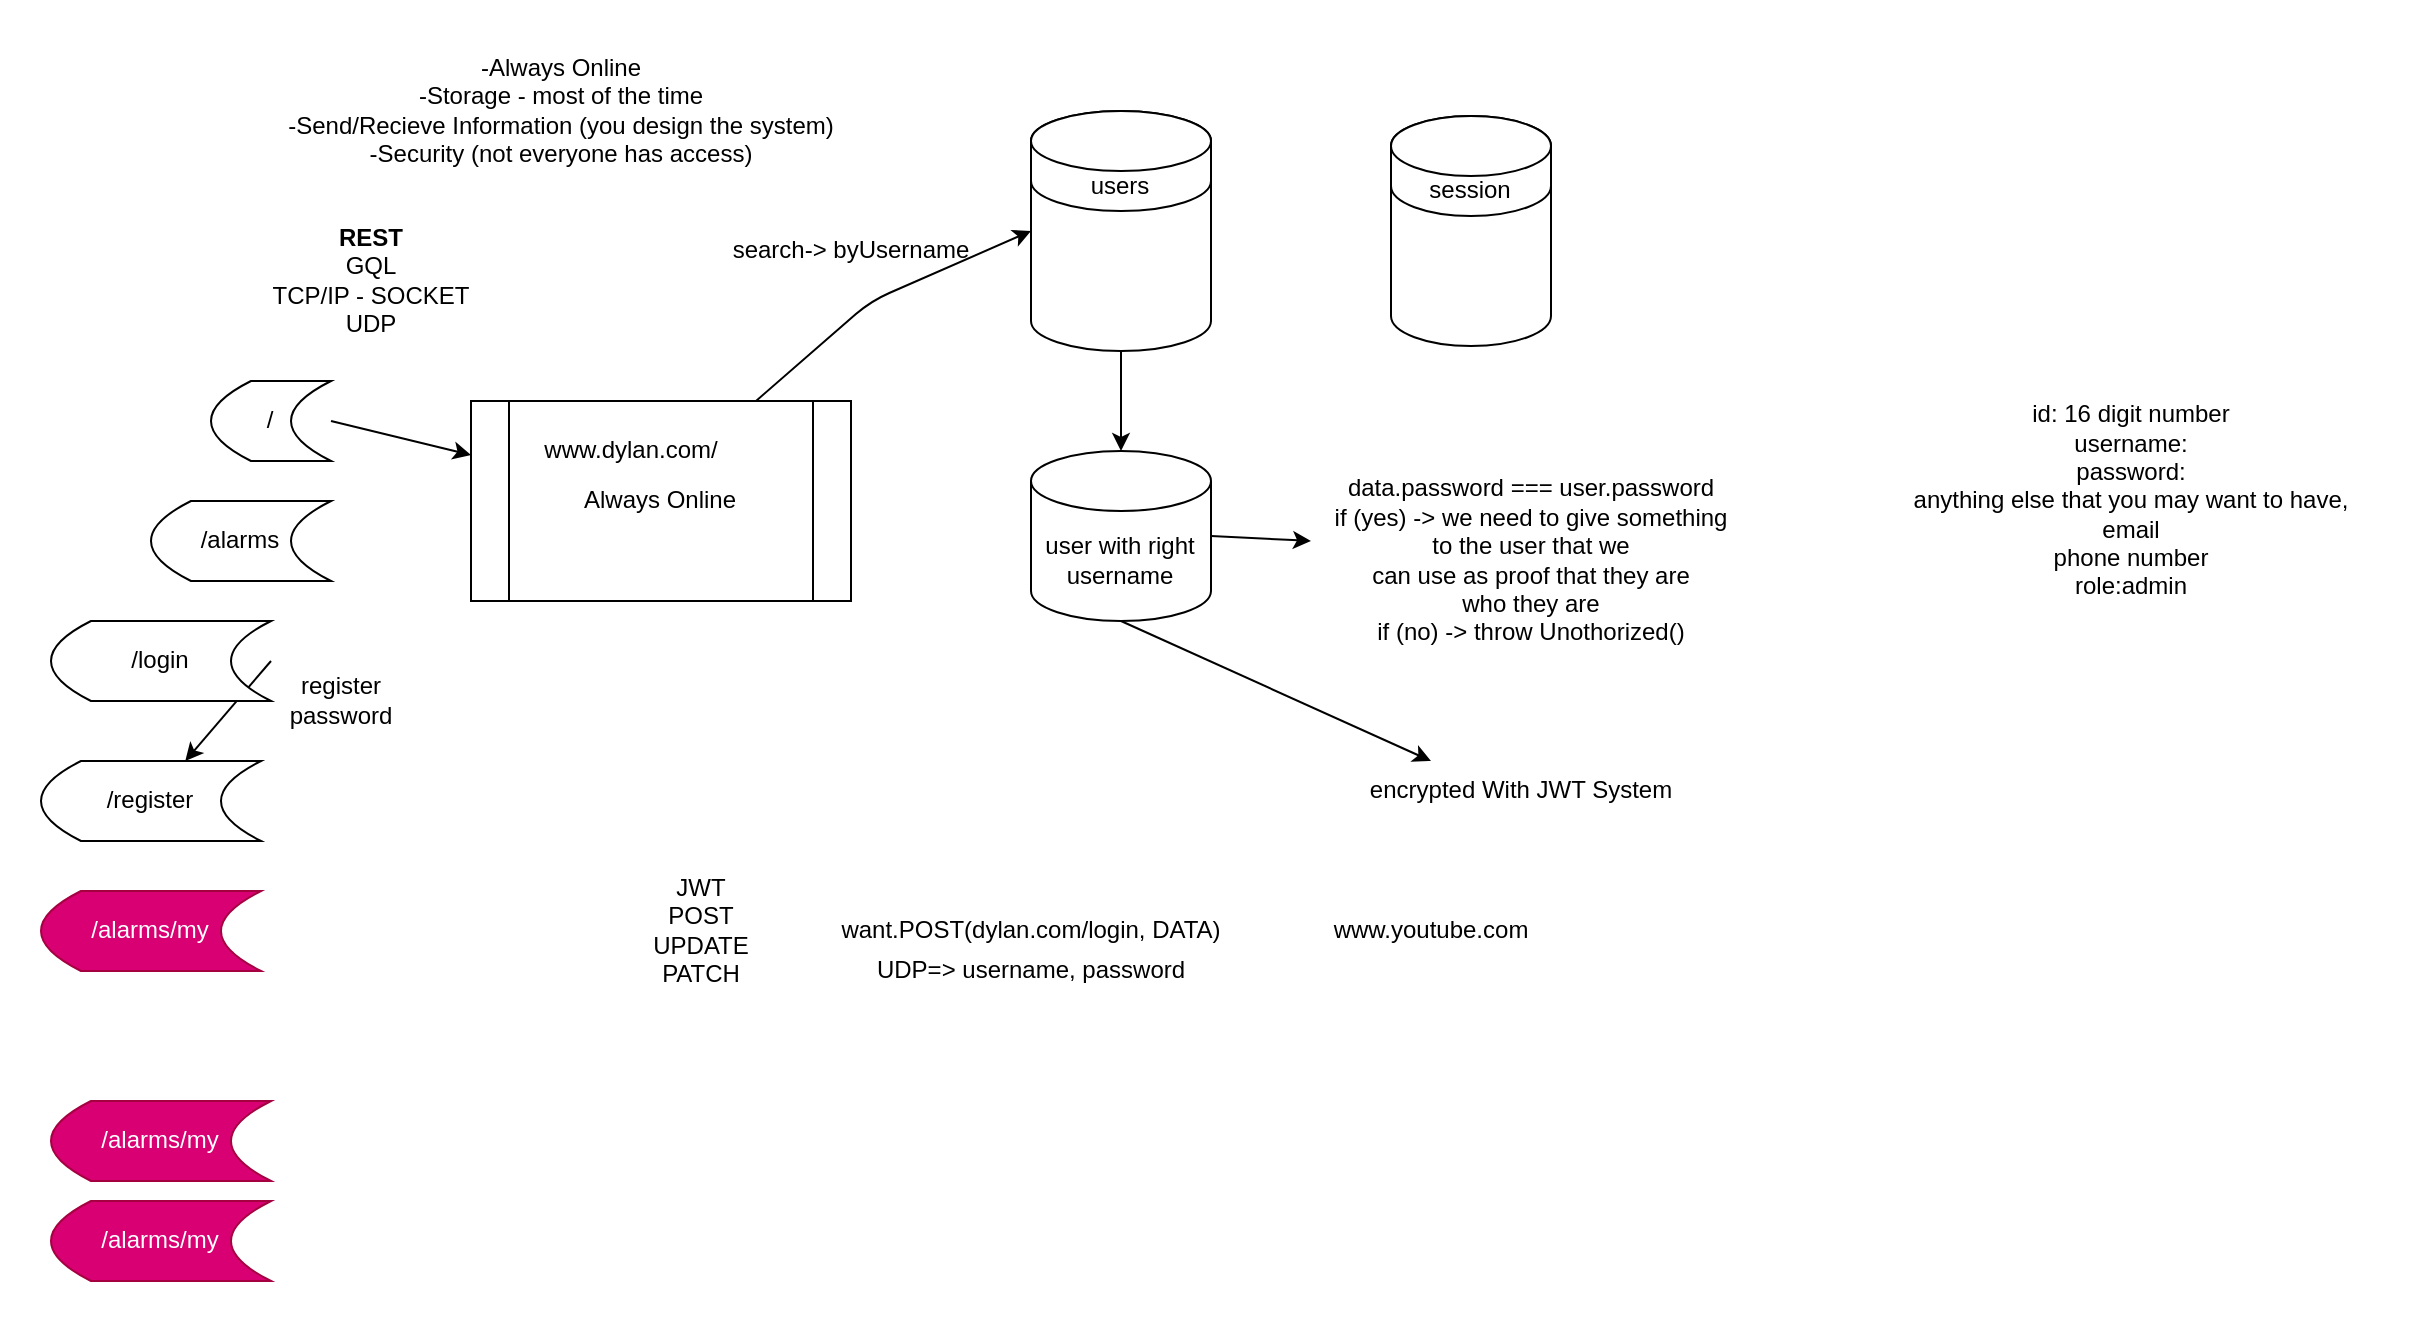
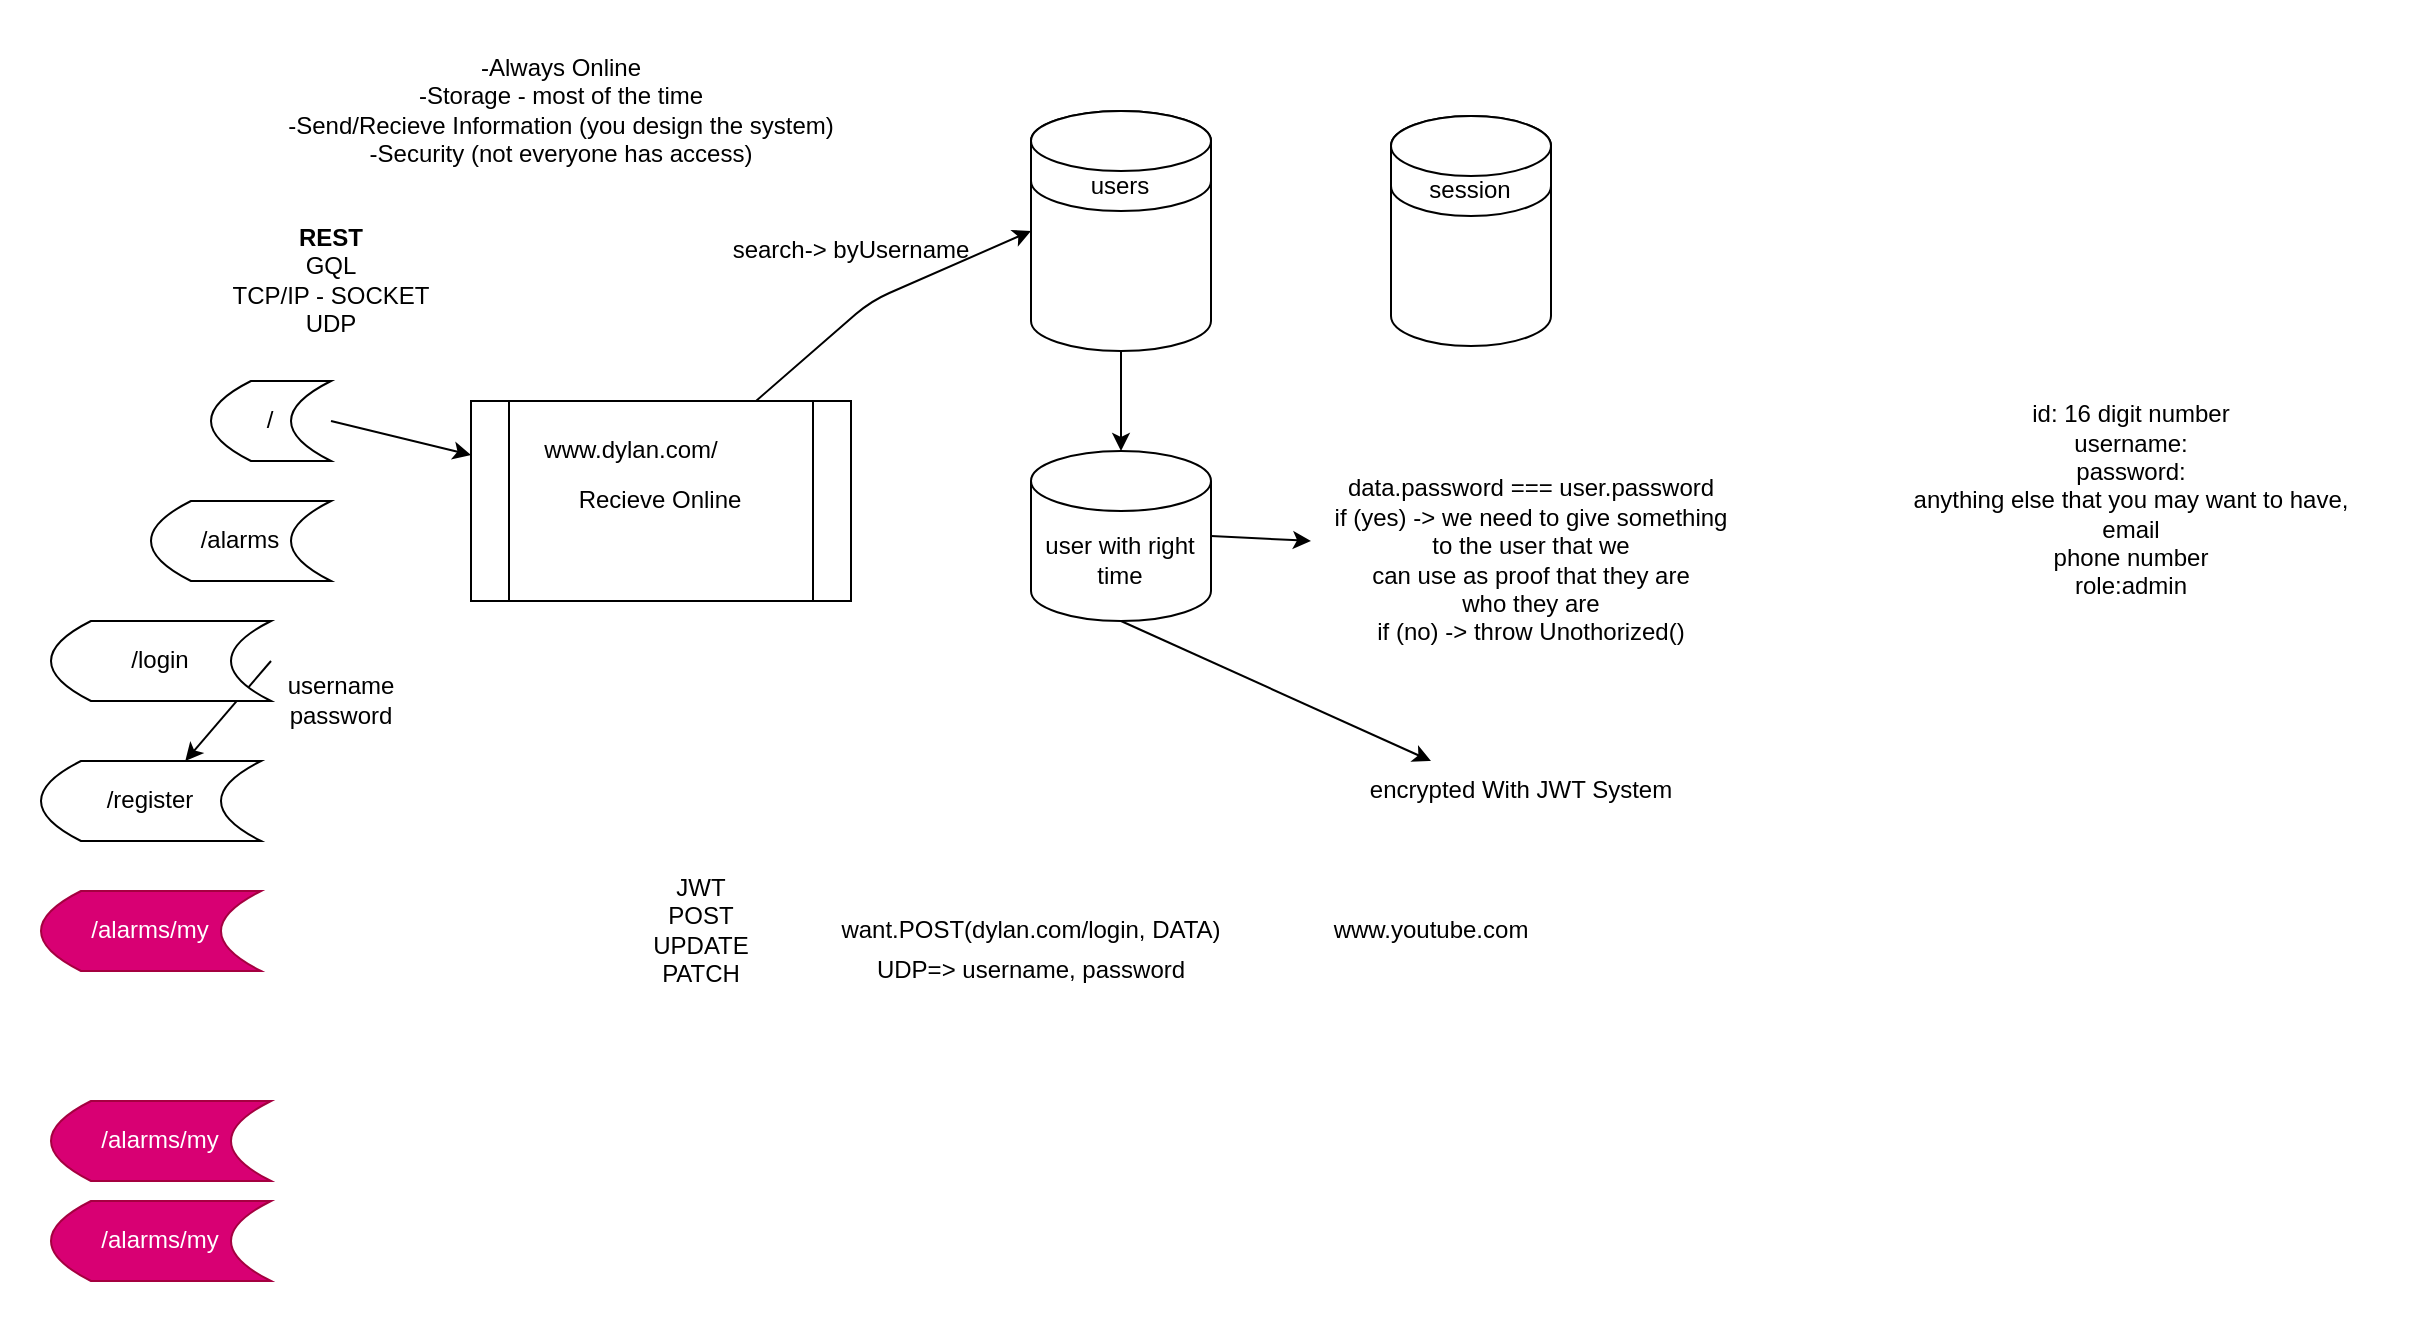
(371, 281) -> (331, 281)
(661, 501) -> (661, 501)
(1121, 561) -> (1121, 561)
(342, 701) -> (342, 701)
